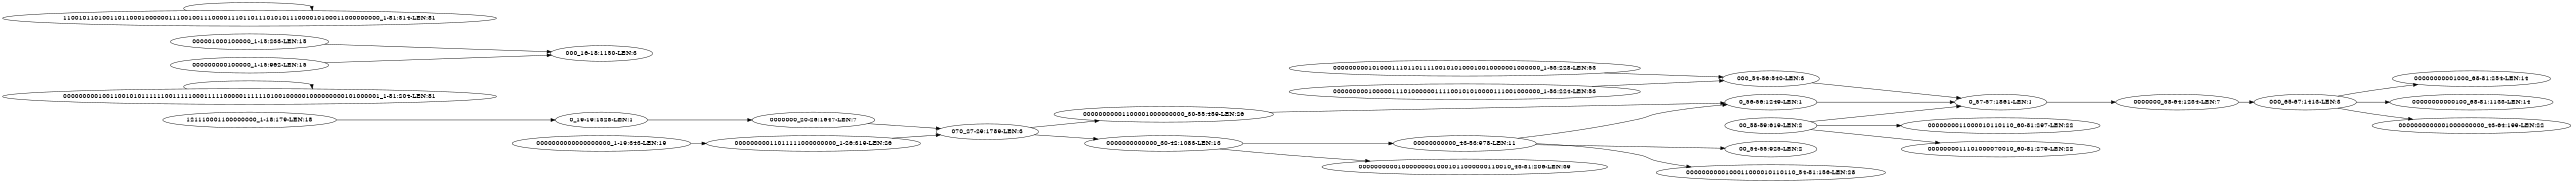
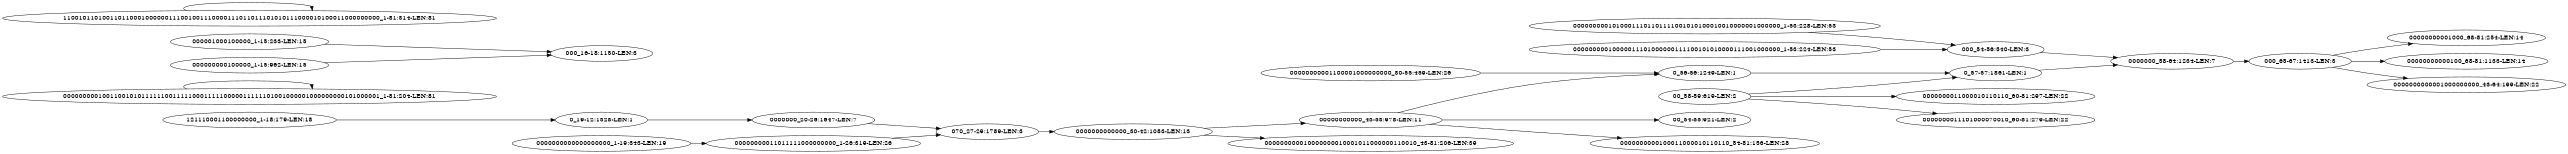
(1884, 90) -> (2077, 55)
(601, 120) -> (601, 120)
(1063, 124) -> none
(1771, 149) -> (1705, 120)
